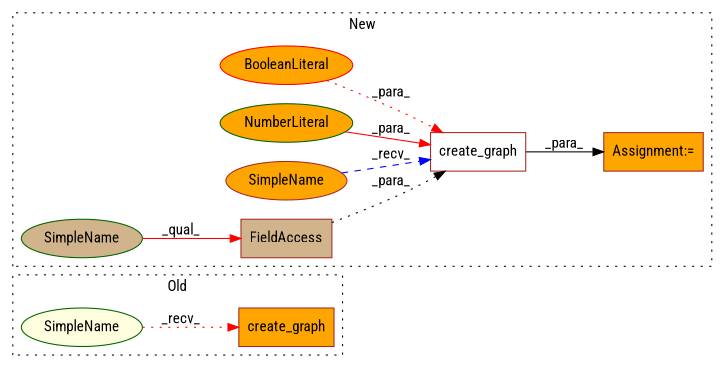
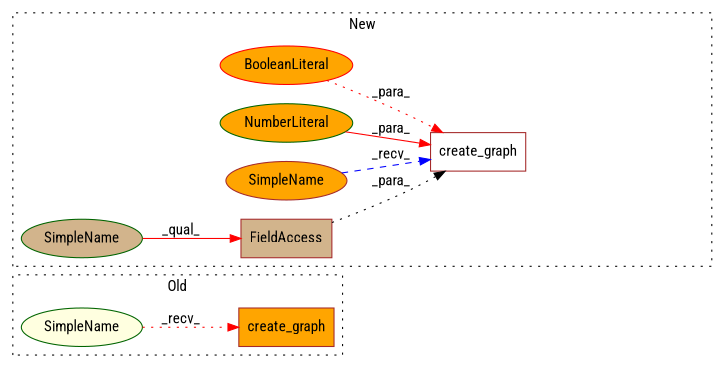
(654, 152) -> none
